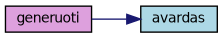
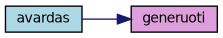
(109, 19) -> (100, 19)
